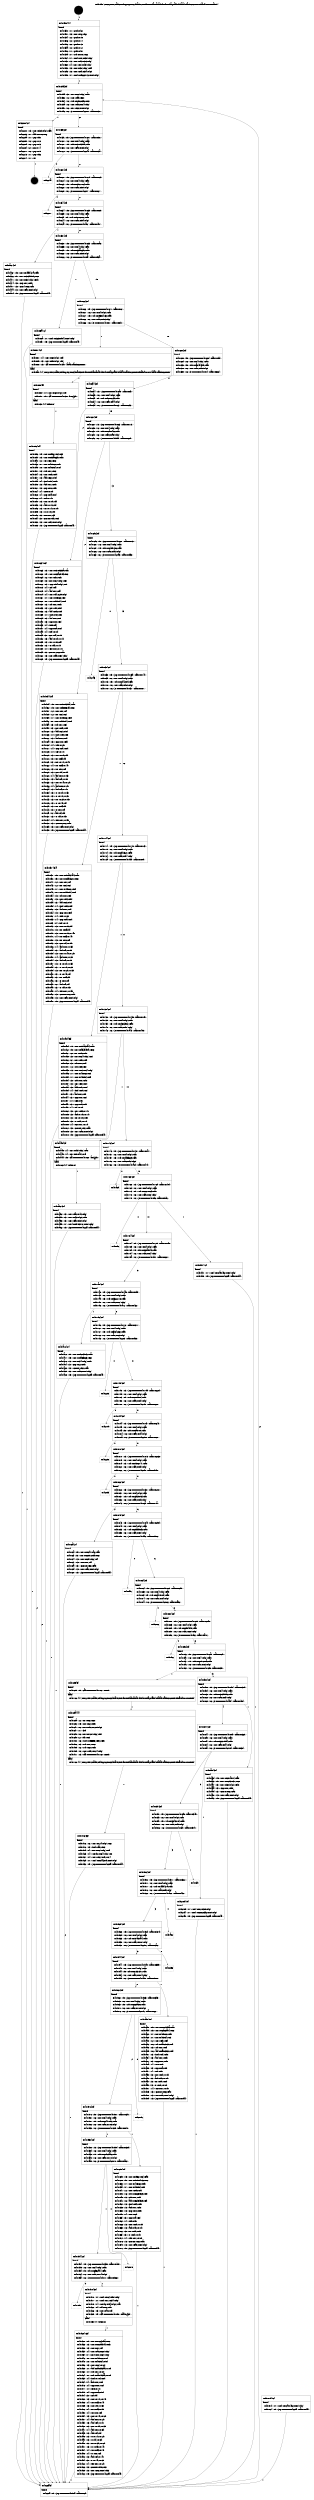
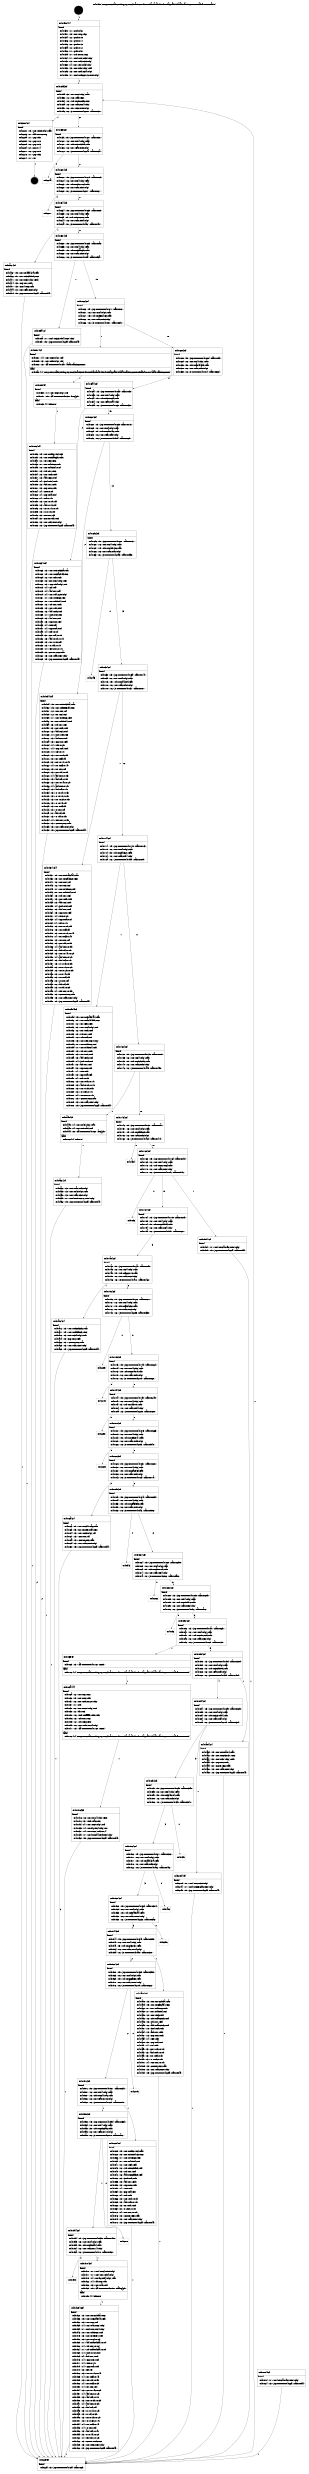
(50, 1804) -> none
